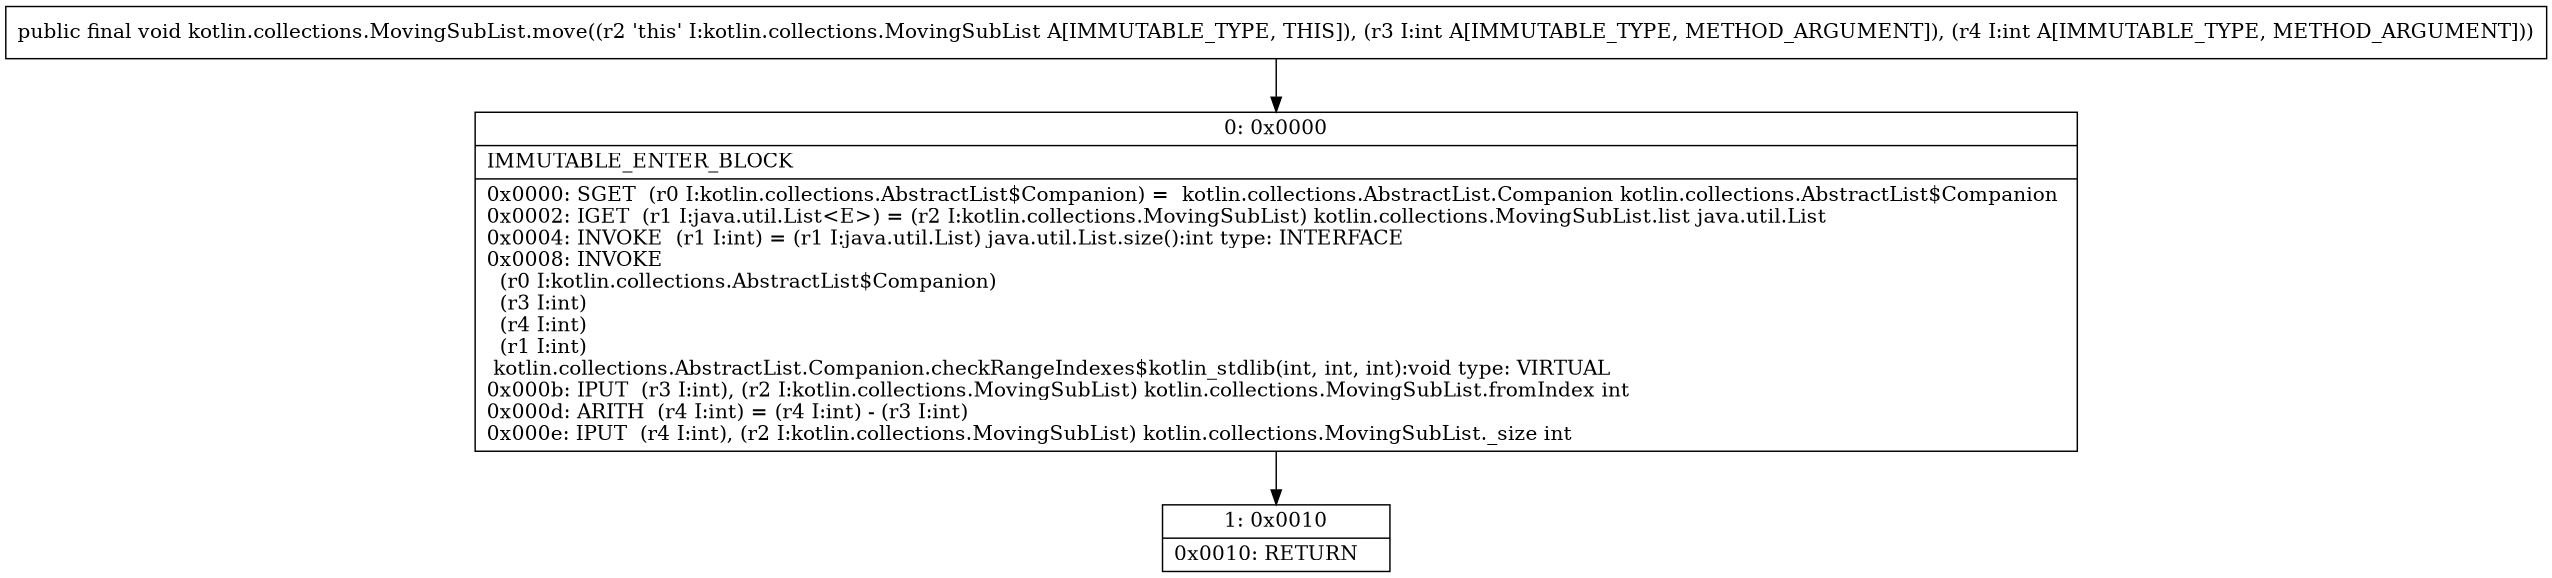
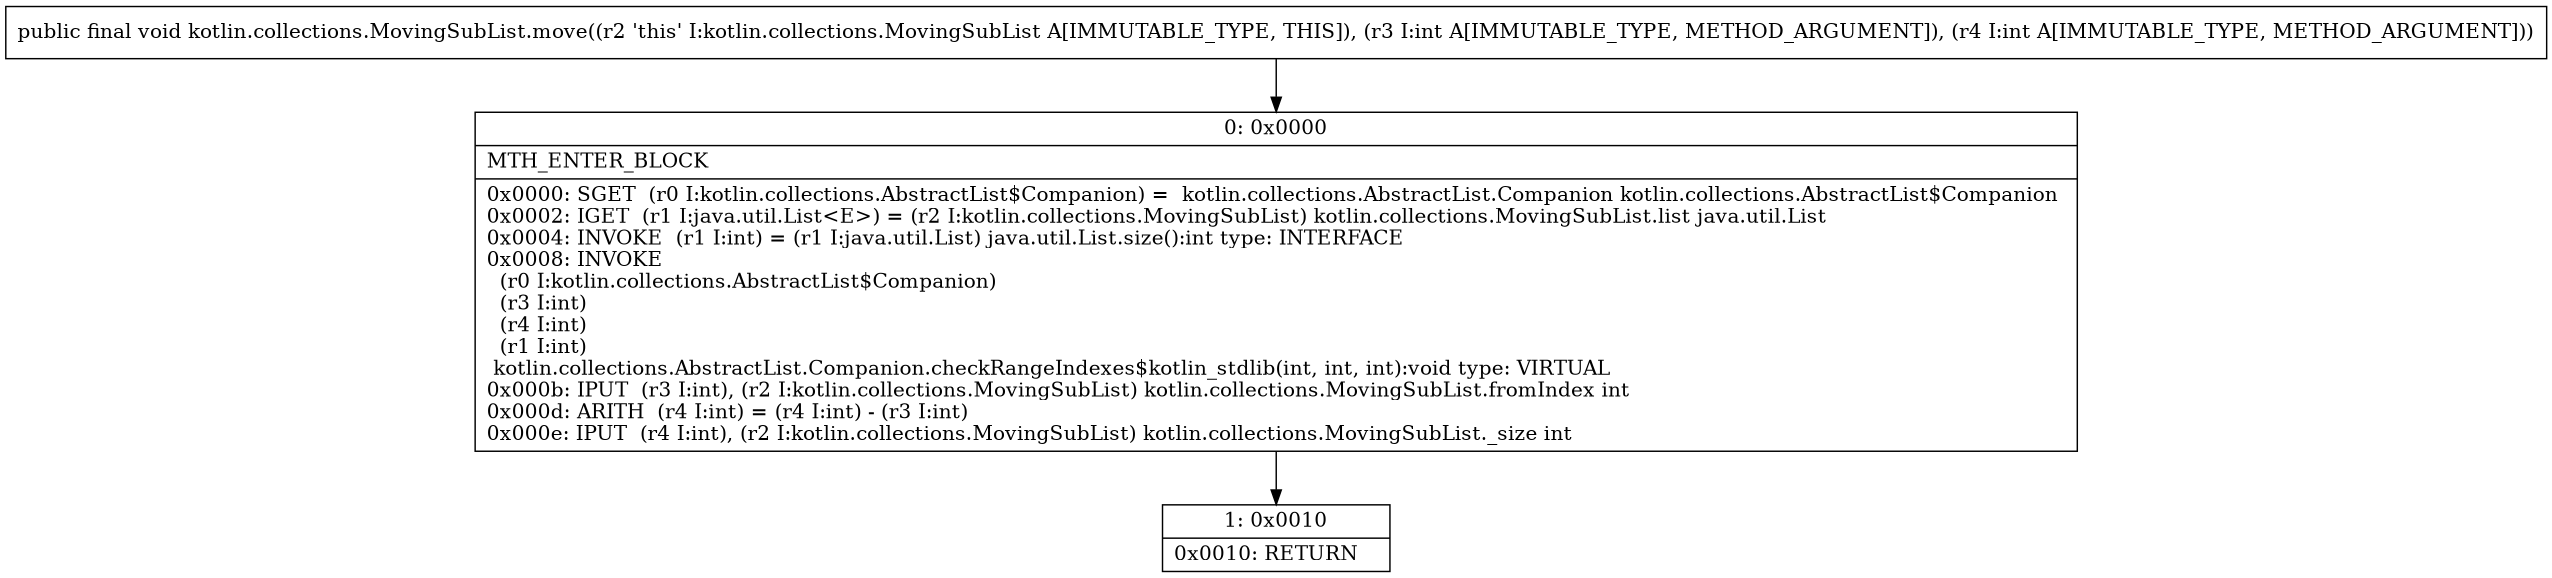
(640, 162) -> (598, 162)
